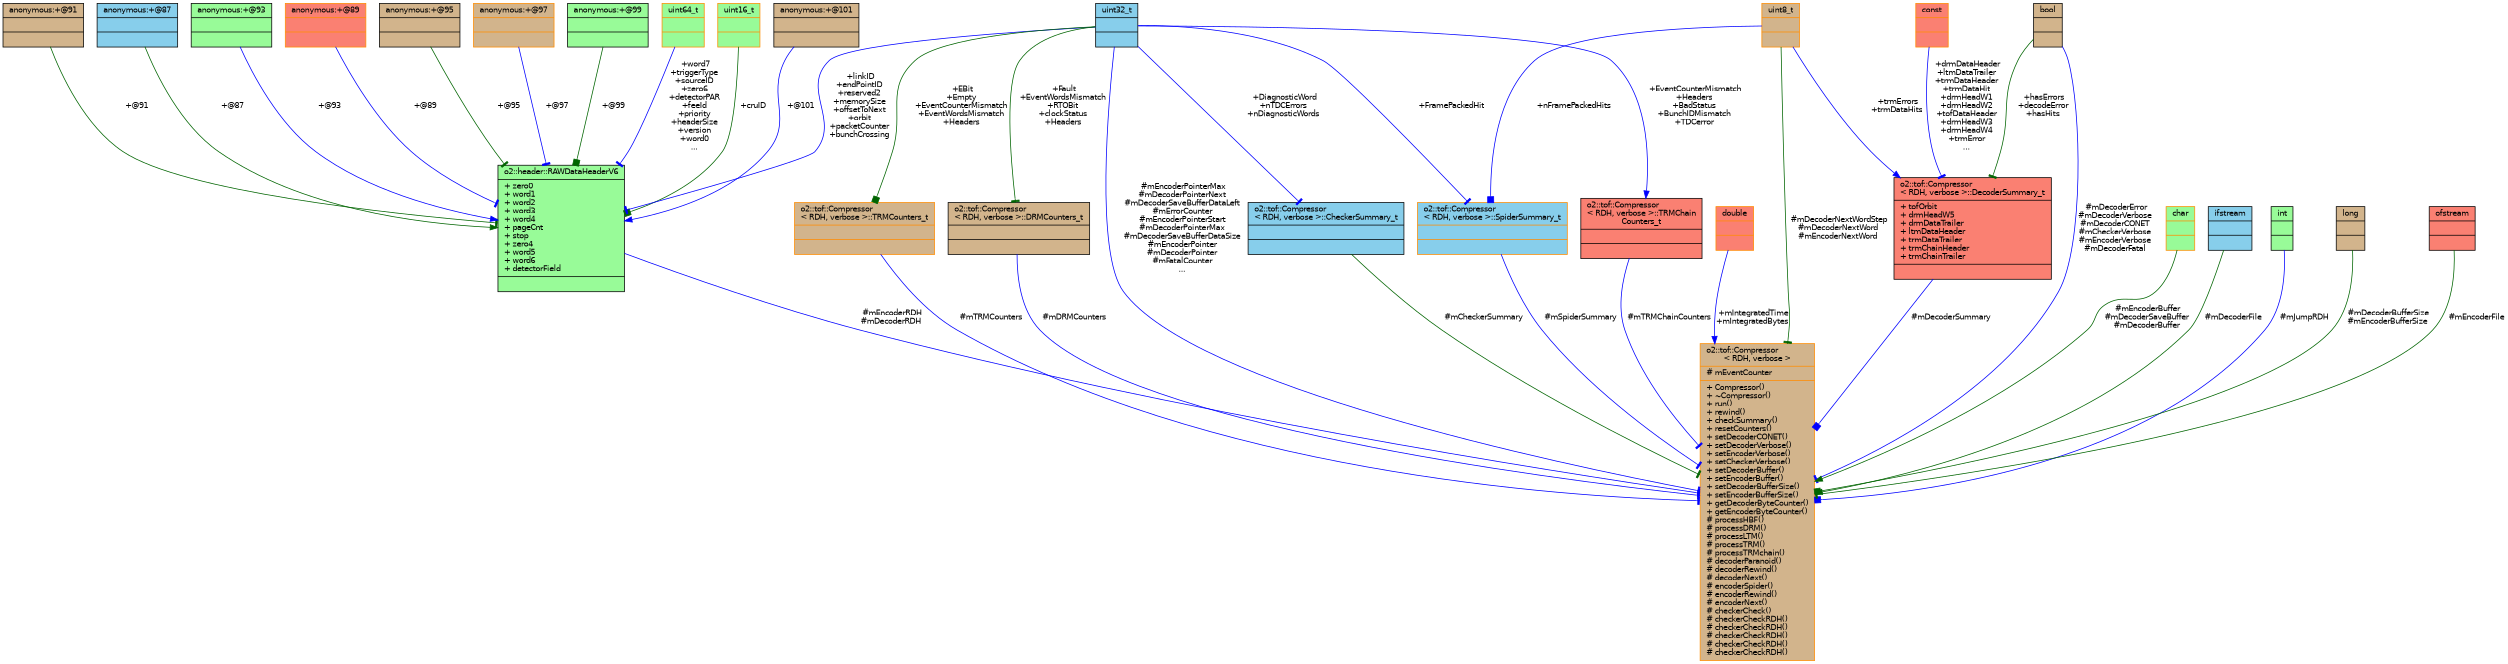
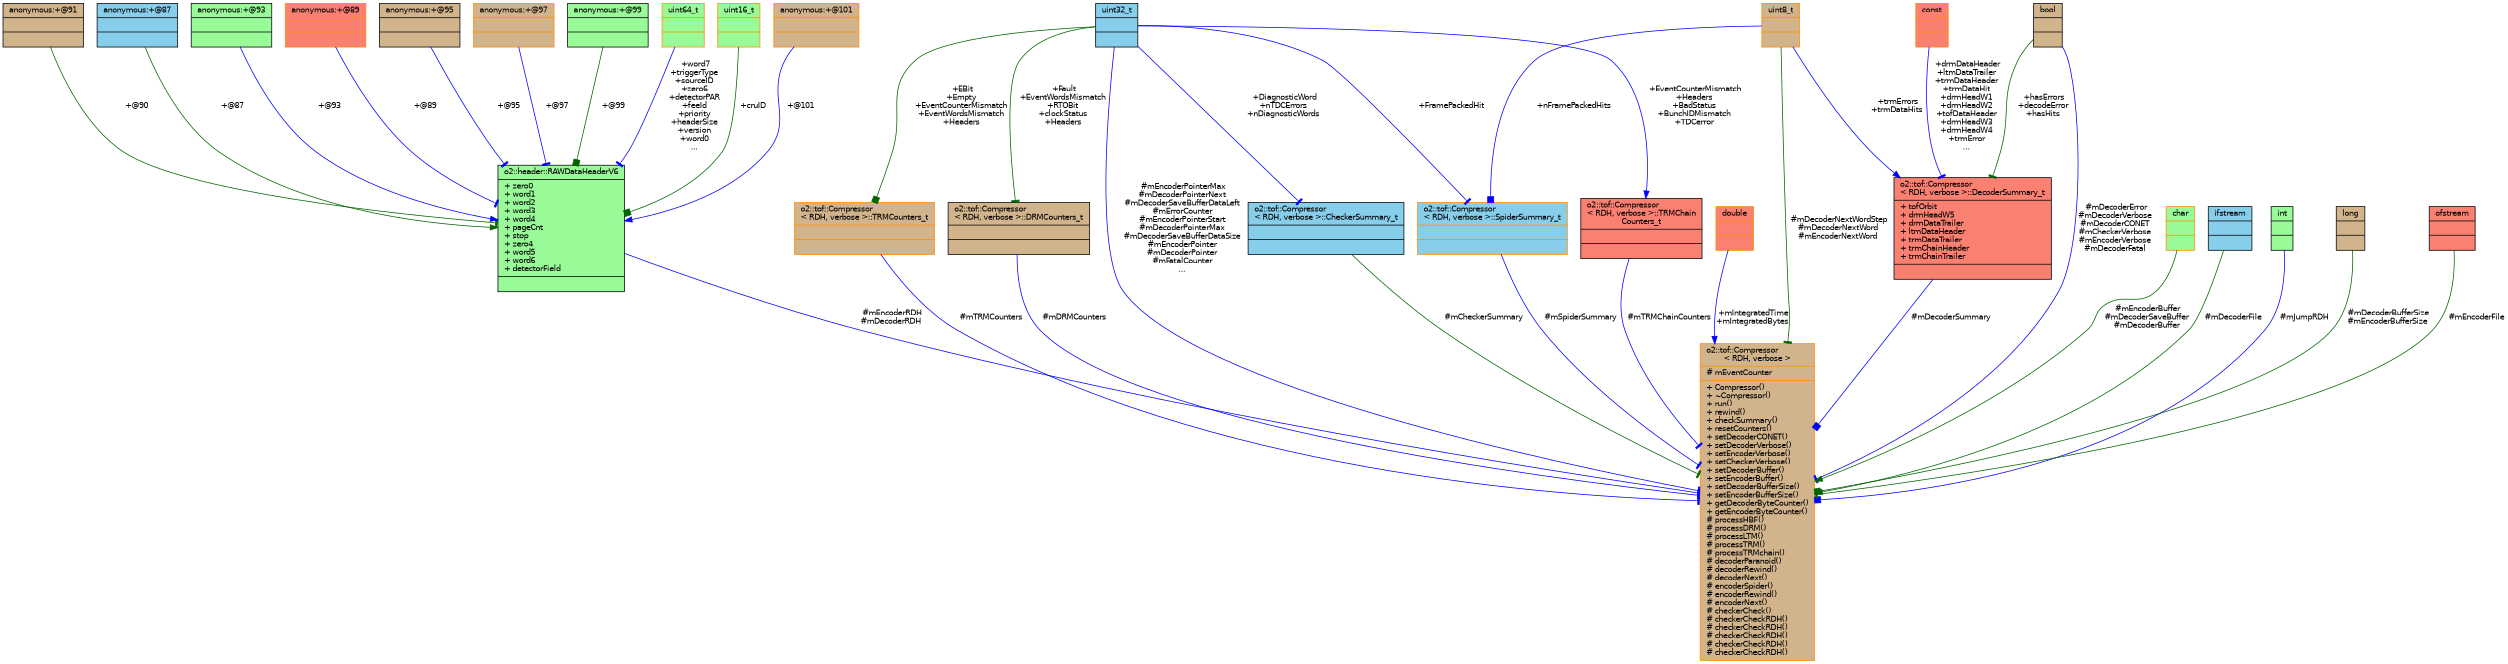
(816, 25) -> (816, 25)
(822, 70) -> none
(136, 106) -> (136, 106)
(465, 106) -> (465, 106)
